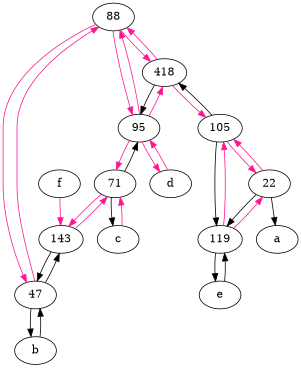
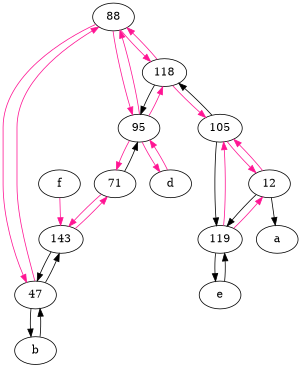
(164, 73) -> (164, 73)
(270, 184) -> (270, 184)
(118, 239) -> none
